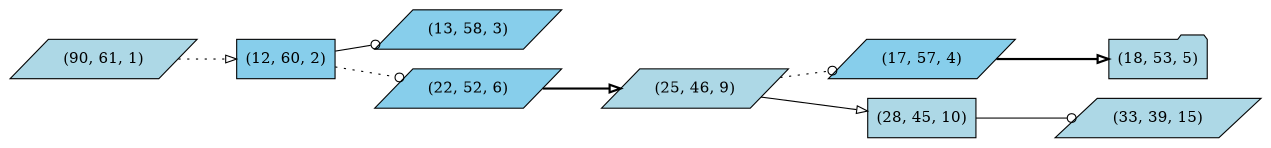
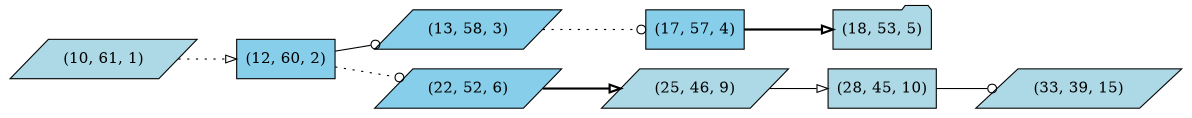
(104, 59) -> (104, 59)
(922, 59) -> (695, 30)
(804, 74) -> (590, 30)
